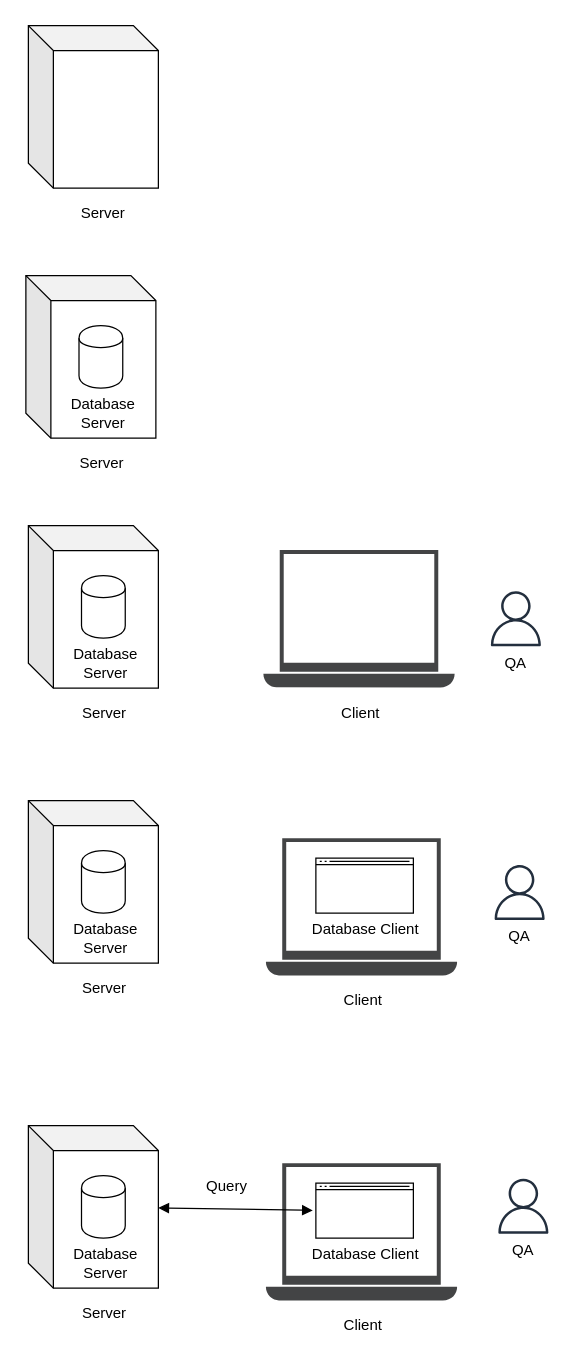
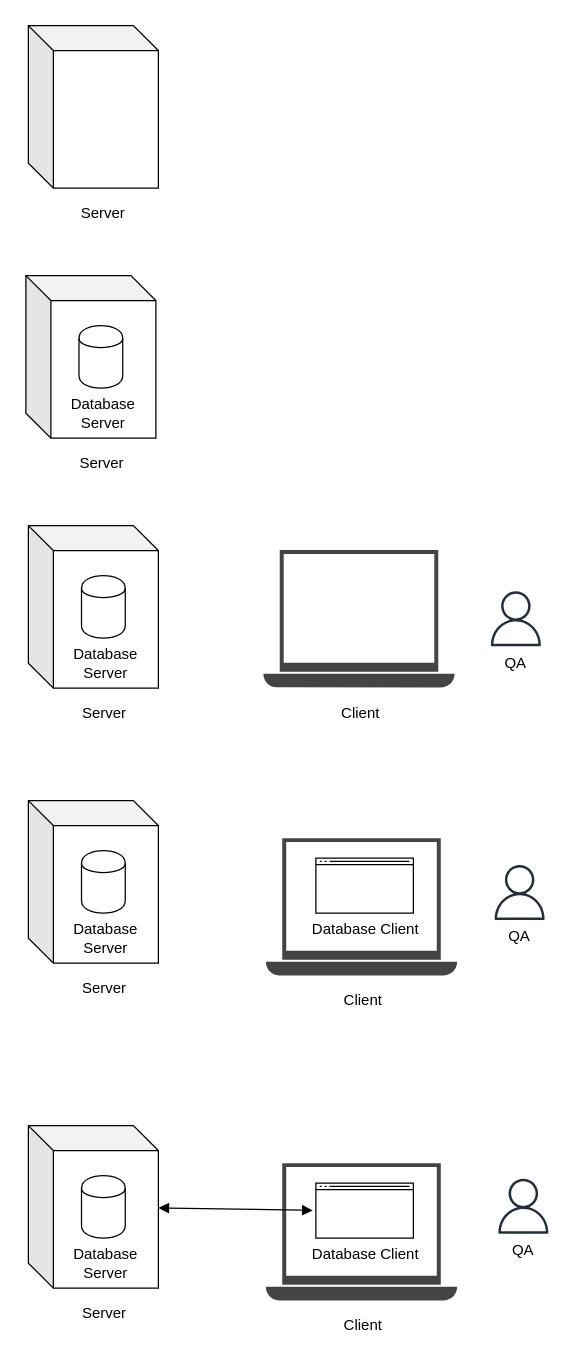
(227, 1187) -> none
